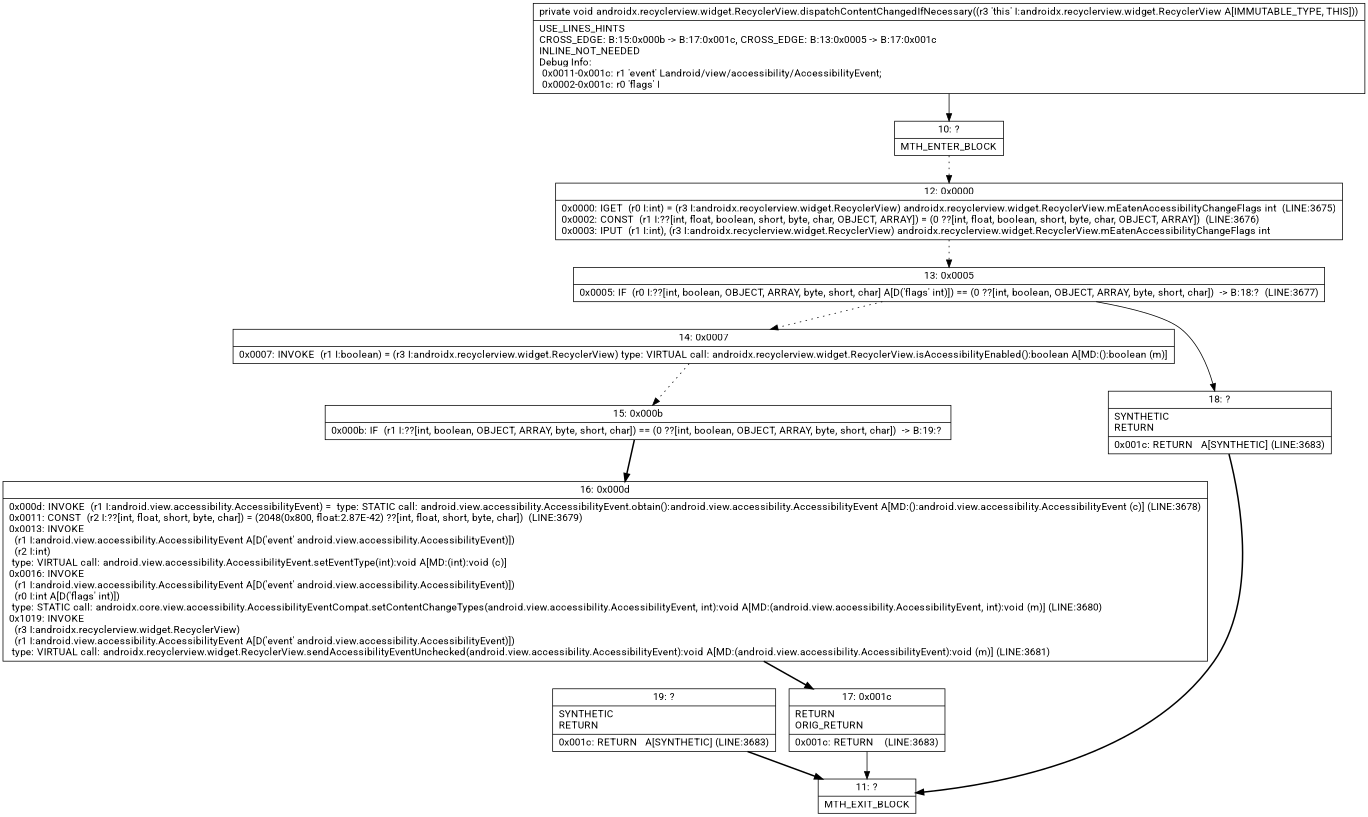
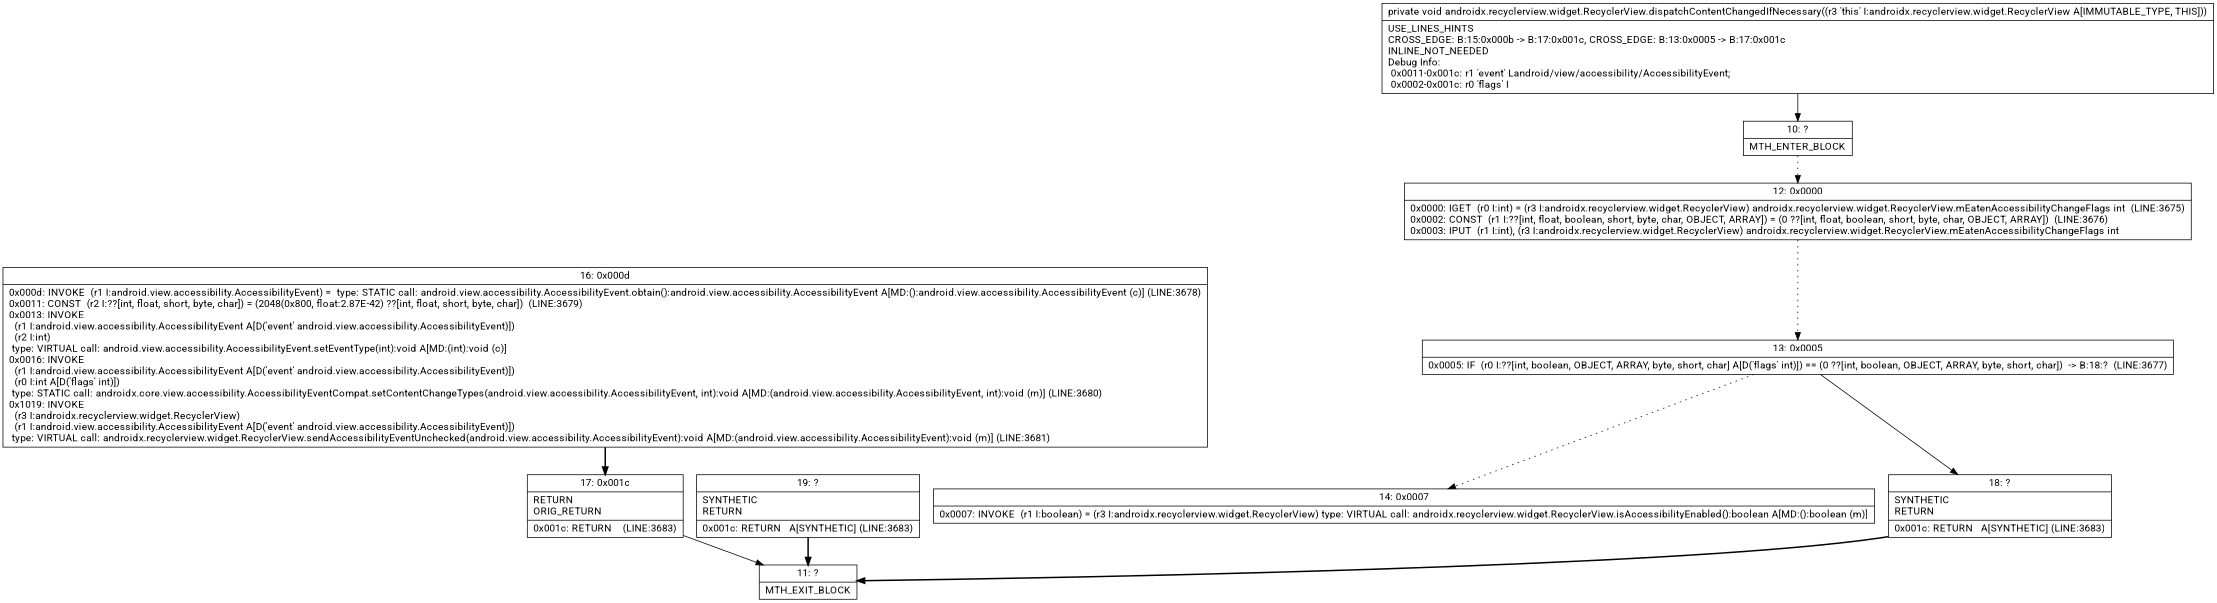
(638, 423) -> none
